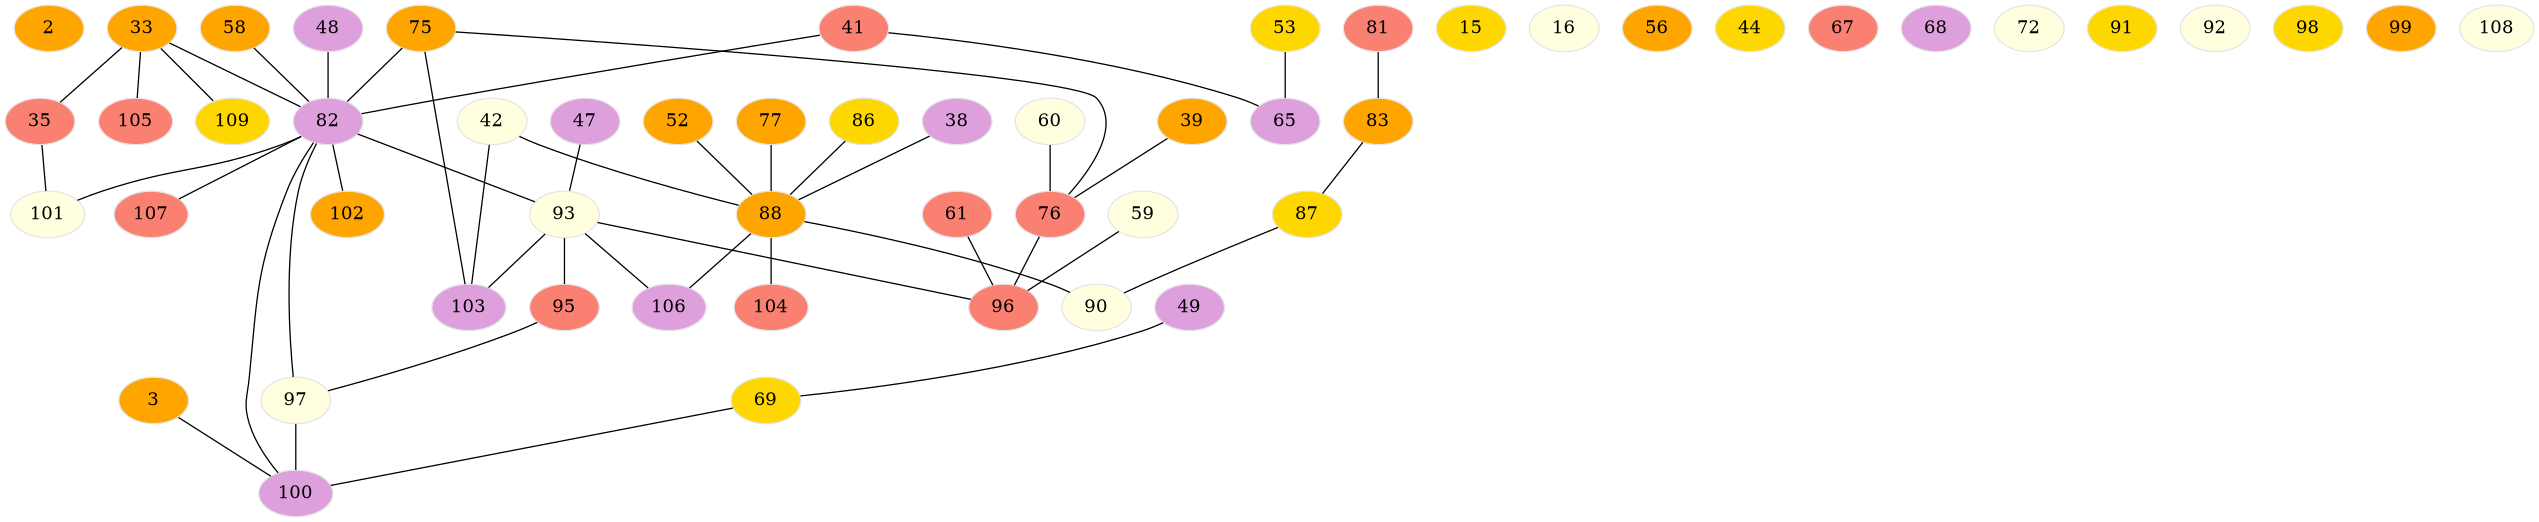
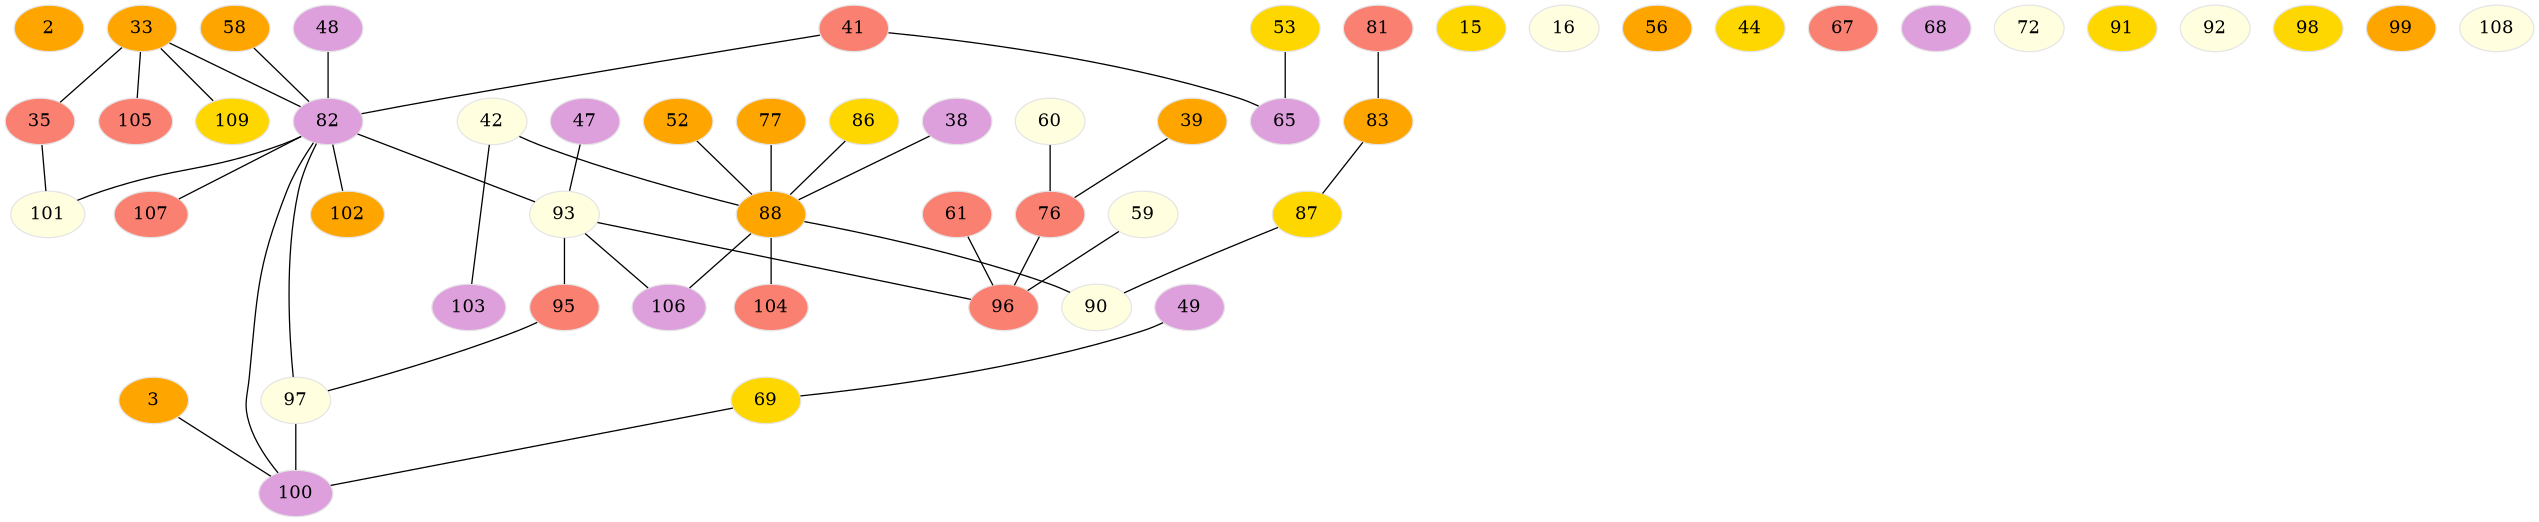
(421, 28) -> none
(517, 261) -> none
